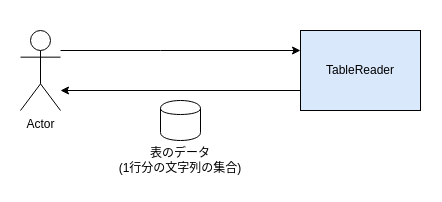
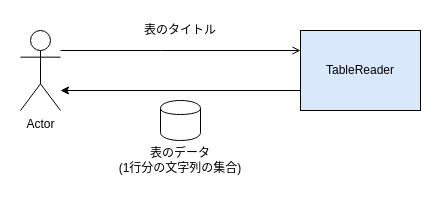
none -> (181, 31)
(292, 51) -> (294, 51)
